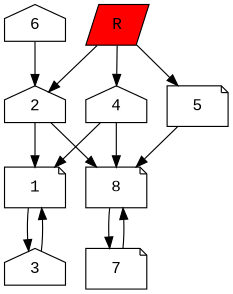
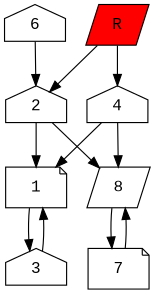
(198, 106) -> none
(116, 187) -> (119, 187)
